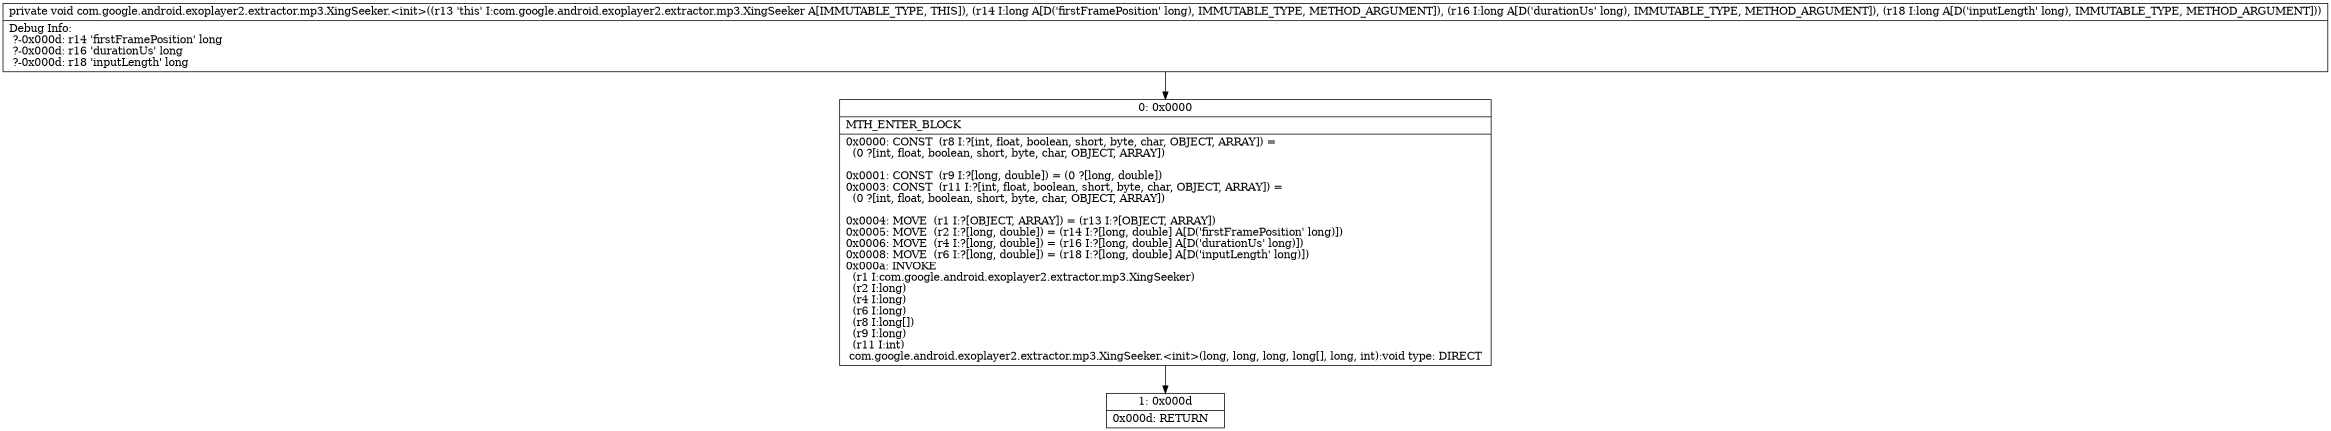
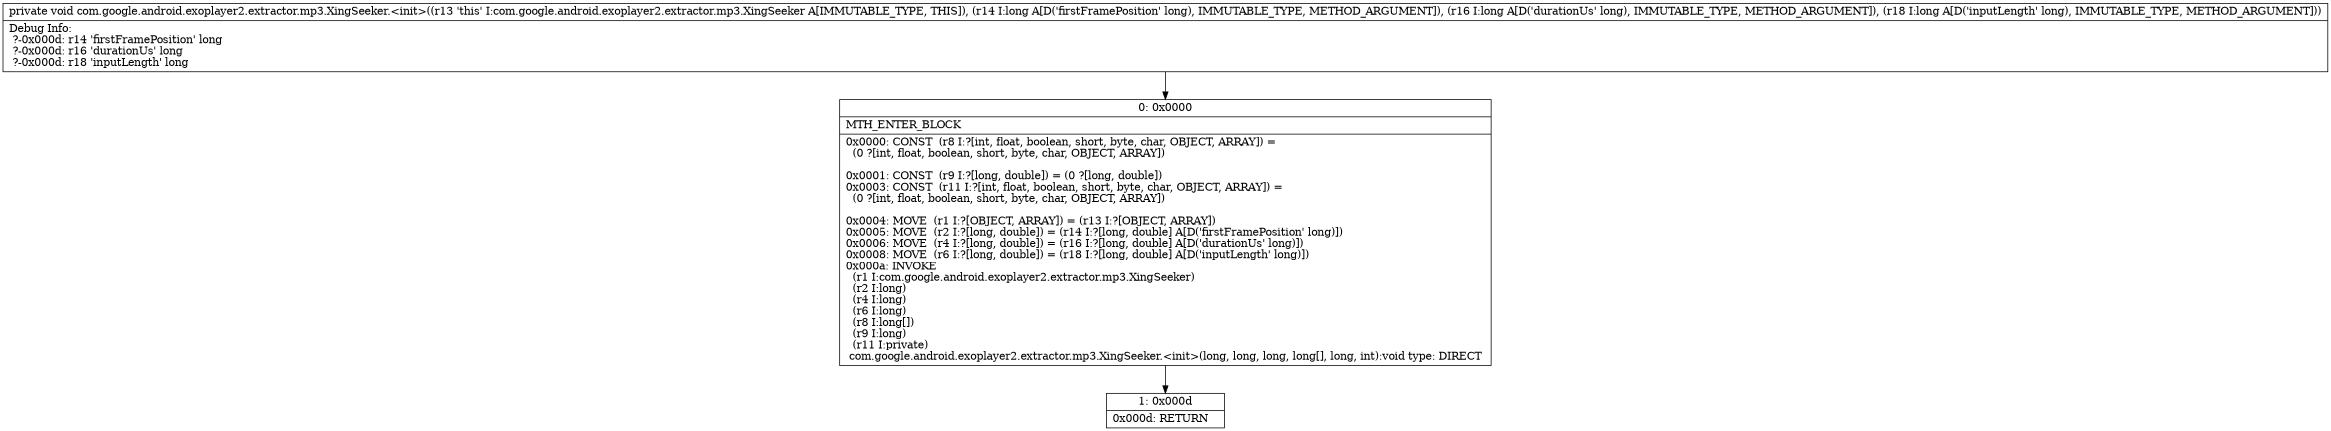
(875, 345) -> (887, 345)
